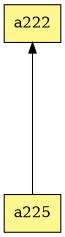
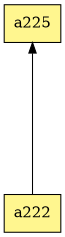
(33, 124) -> (33, 124)
